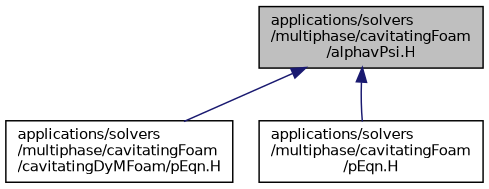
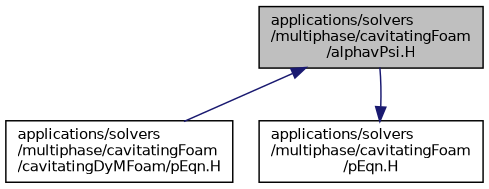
(361, 102) -> (381, 87)
